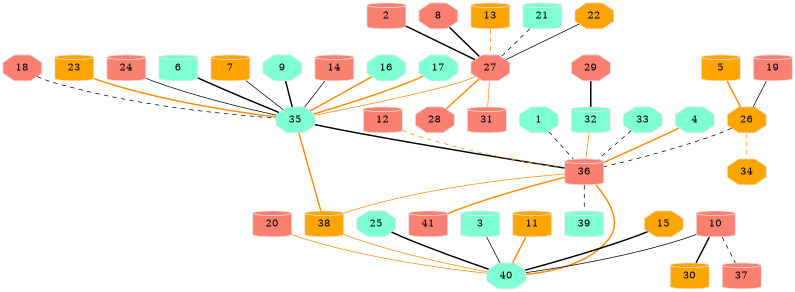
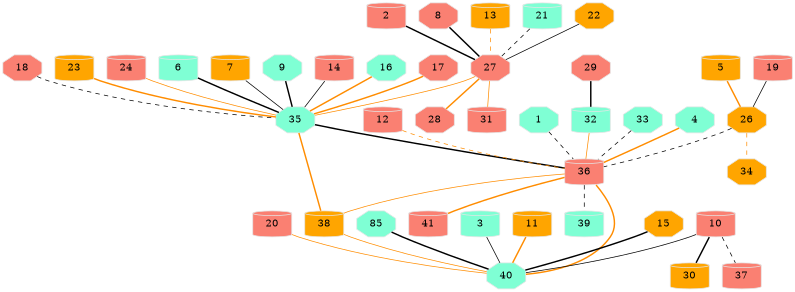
(438, 68) -> (438, 68)
(210, 99) -> (210, 99)
(376, 224) -> (376, 224)
